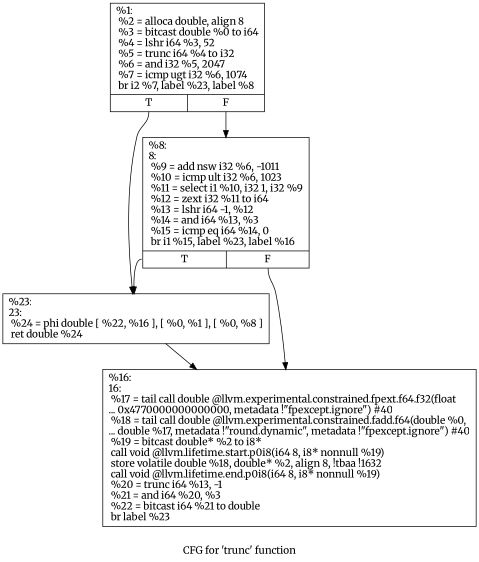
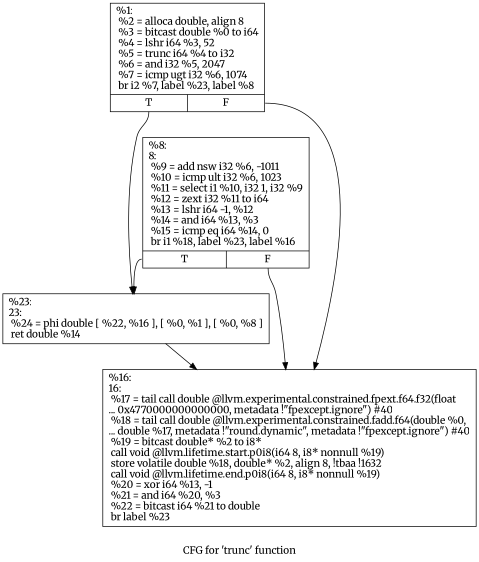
(226, 121) -> (340, 214)
(222, 242) -> (222, 242)
(46, 334) -> (45, 334)
(166, 485) -> (161, 485)
